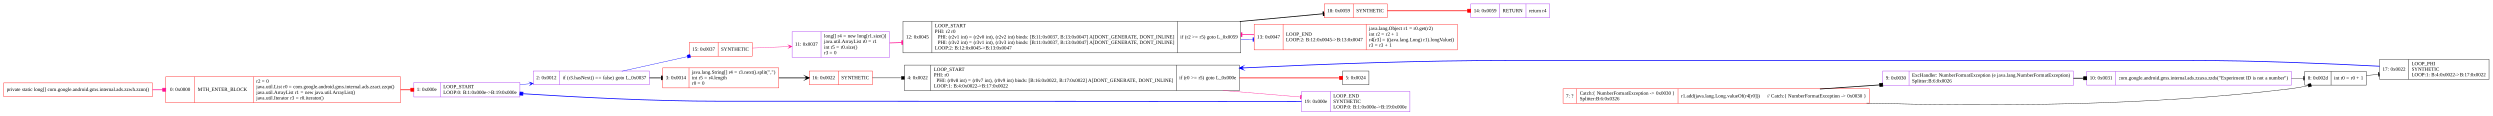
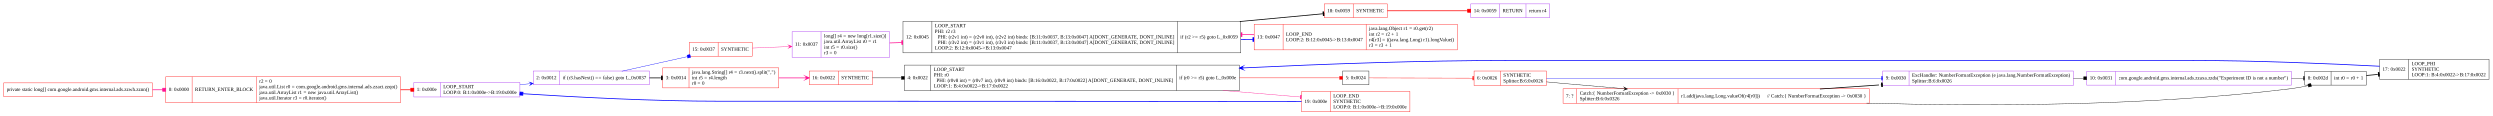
(946, 31) -> (946, 31)
(1246, 40) -> (1246, 40)
(2372, 75) -> (2372, 75)
(792, 78) -> (792, 78)
(1289, 78) -> (1289, 78)
none -> (1510, 78)
(2078, 78) -> (2078, 78)
(1849, 87) -> (1849, 87)
(222, 90) -> (224, 90)
(1356, 102) -> (1356, 102)
